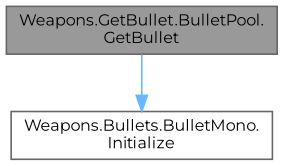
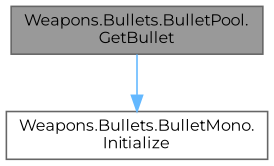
(142, 30) -> (137, 30)
